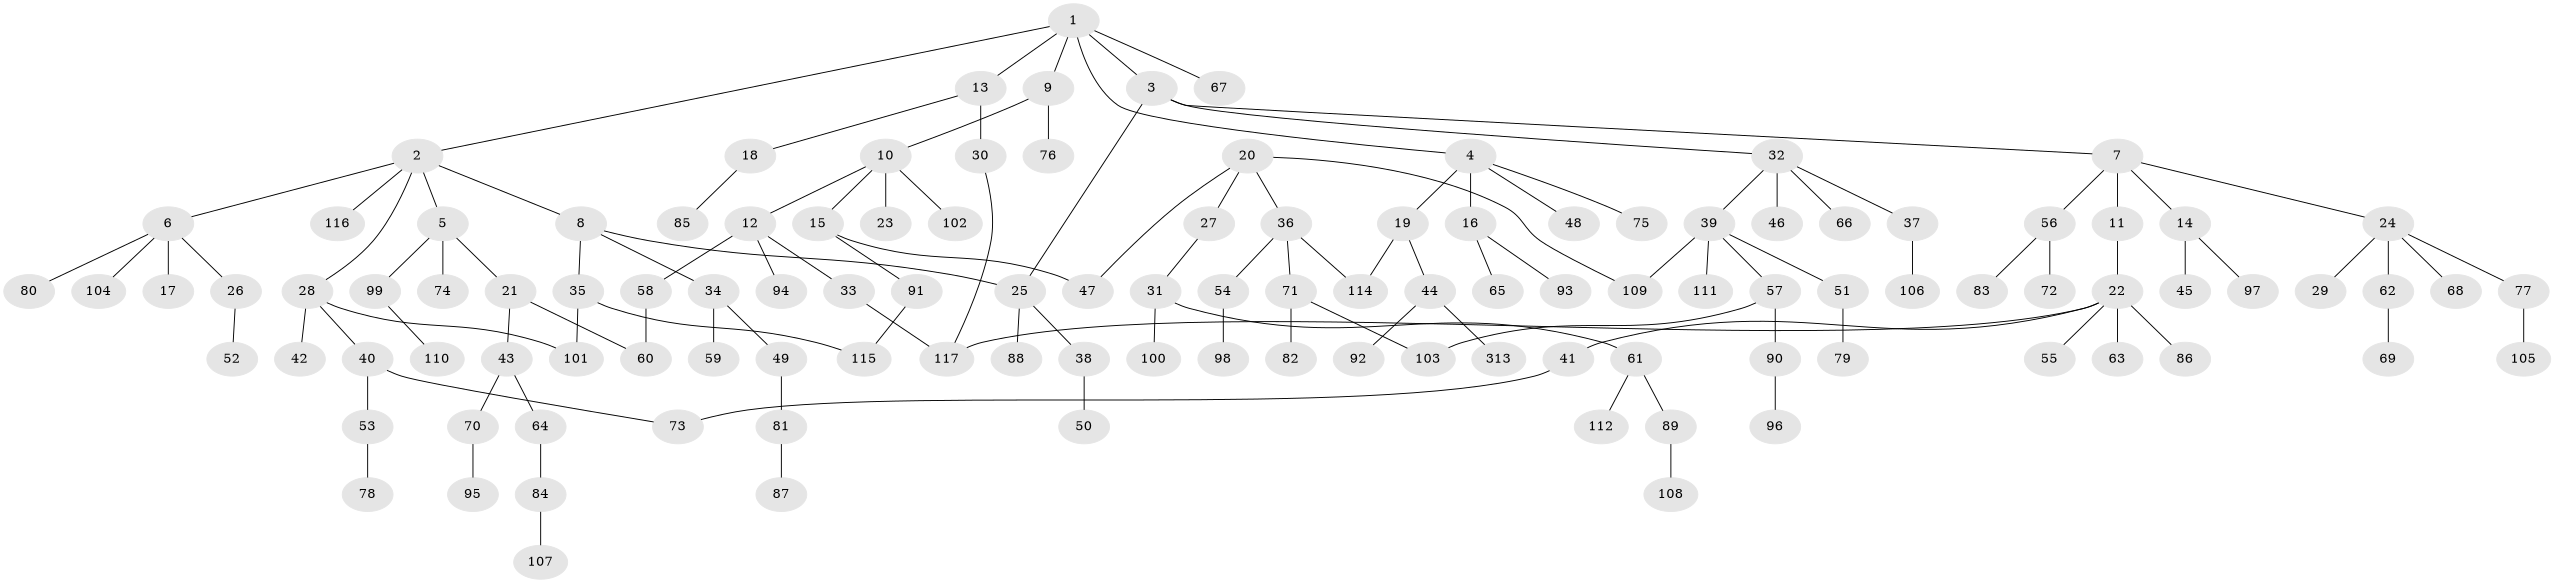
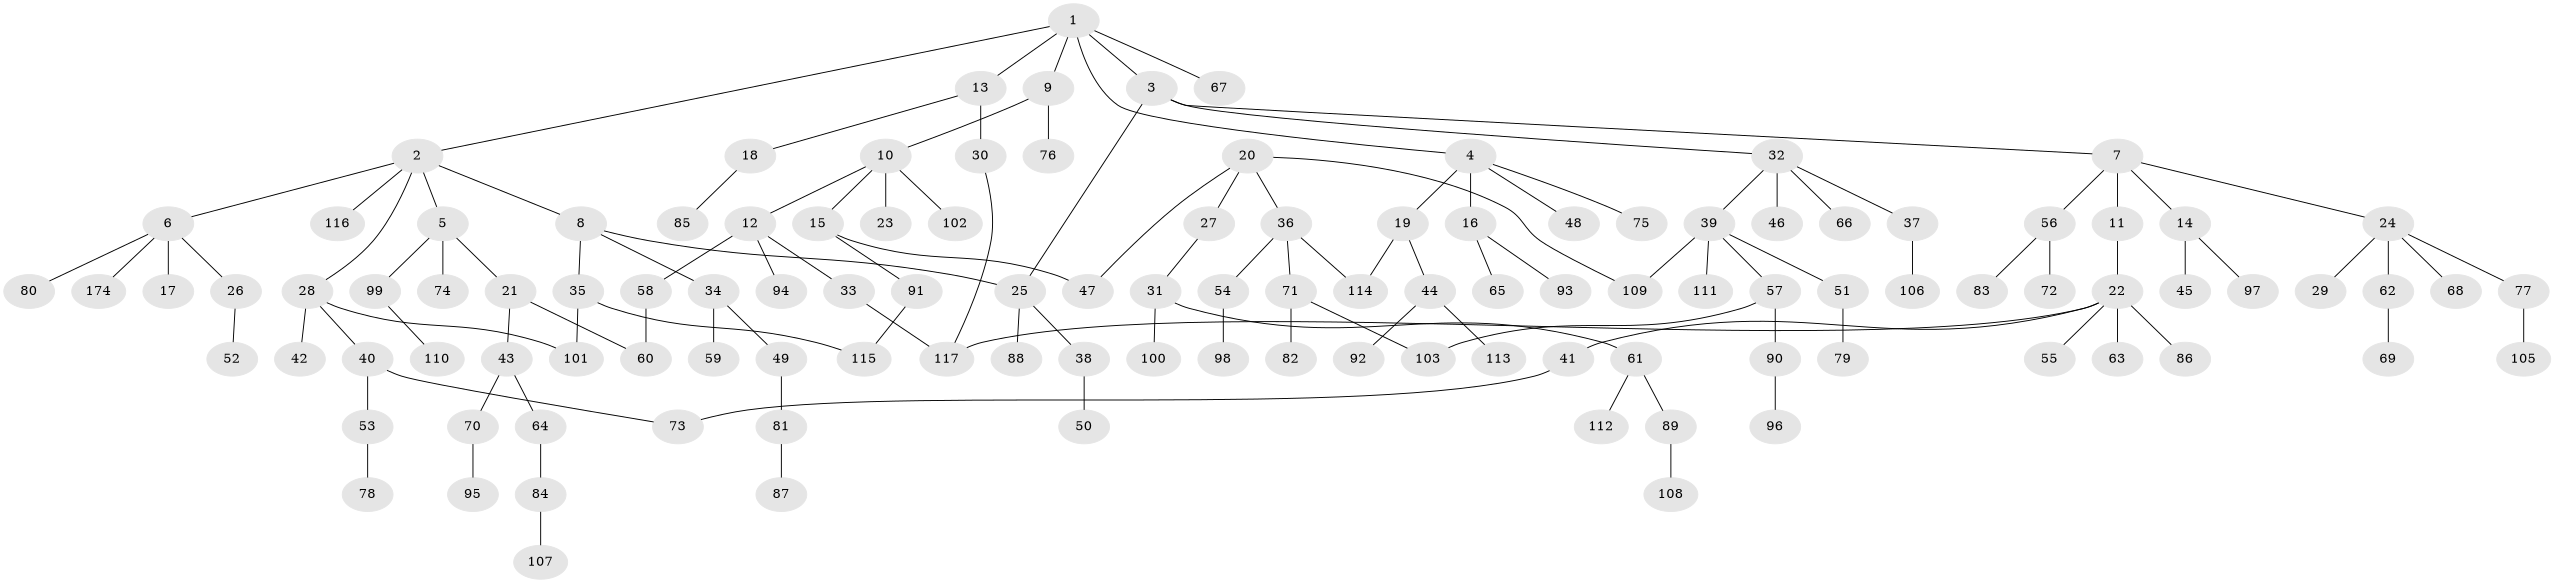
(99, 291) -> (99, 291)
(1499, 359) -> (1499, 359)
